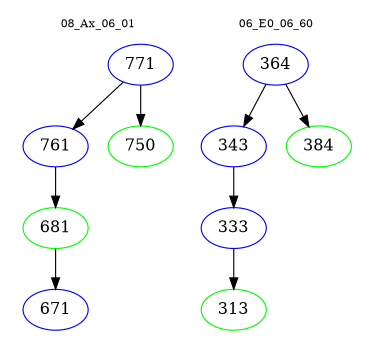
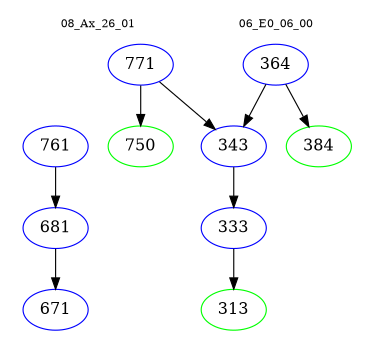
(98, 24) -> (98, 24)
(276, 24) -> (276, 24)
(102, 102) -> (175, 95)
(56, 228) -> (56, 228)
